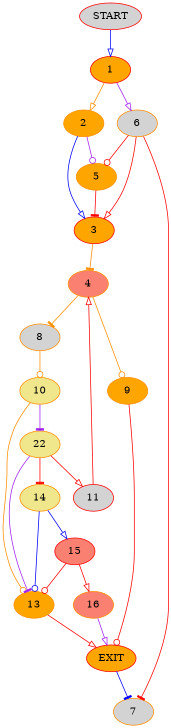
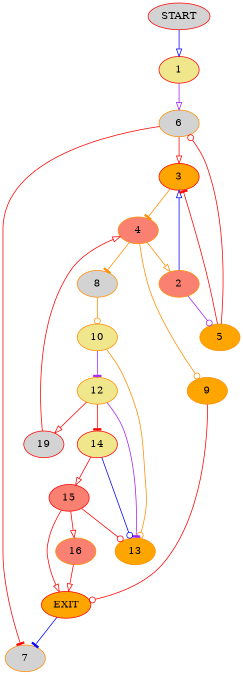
(111, 70) -> (179, 70)
(99, 93) -> (156, 254)
(84, 123) -> (179, 284)
(119, 148) -> (220, 229)
(40, 444) -> (97, 391)
(40, 498) -> (97, 444)
(93, 498) -> (44, 444)
(55, 521) -> (85, 468)
(101, 628) -> (72, 574)
(69, 629) -> (47, 547)
